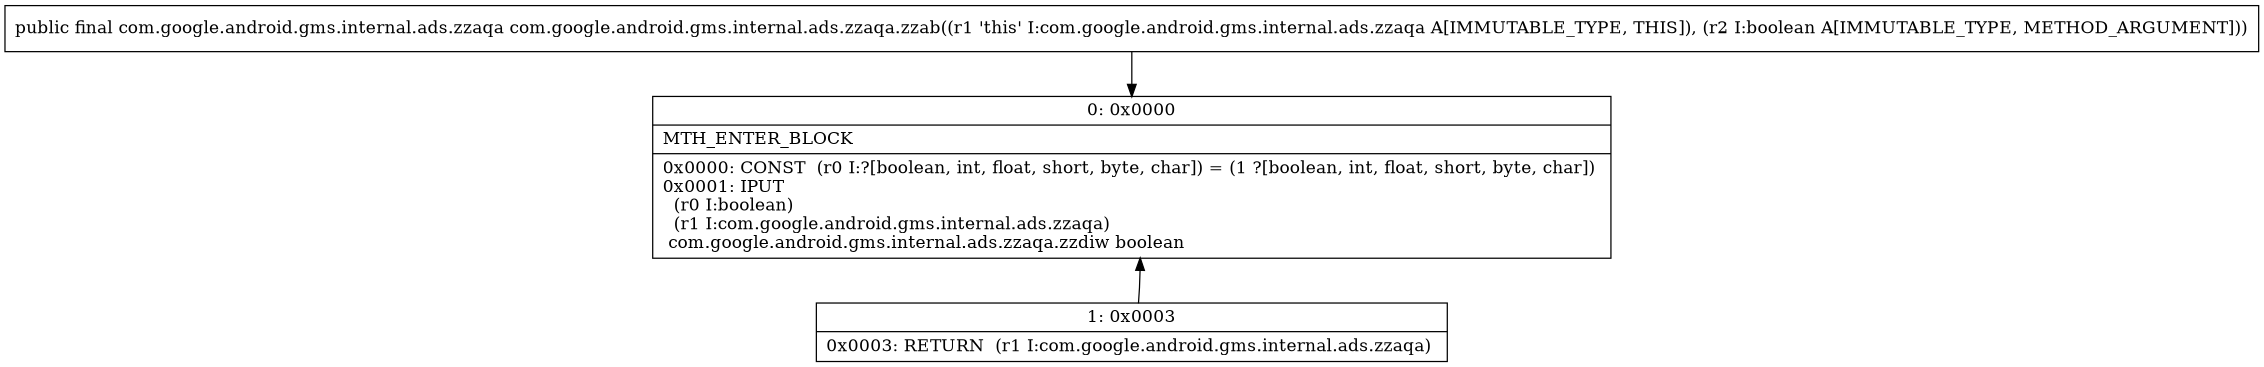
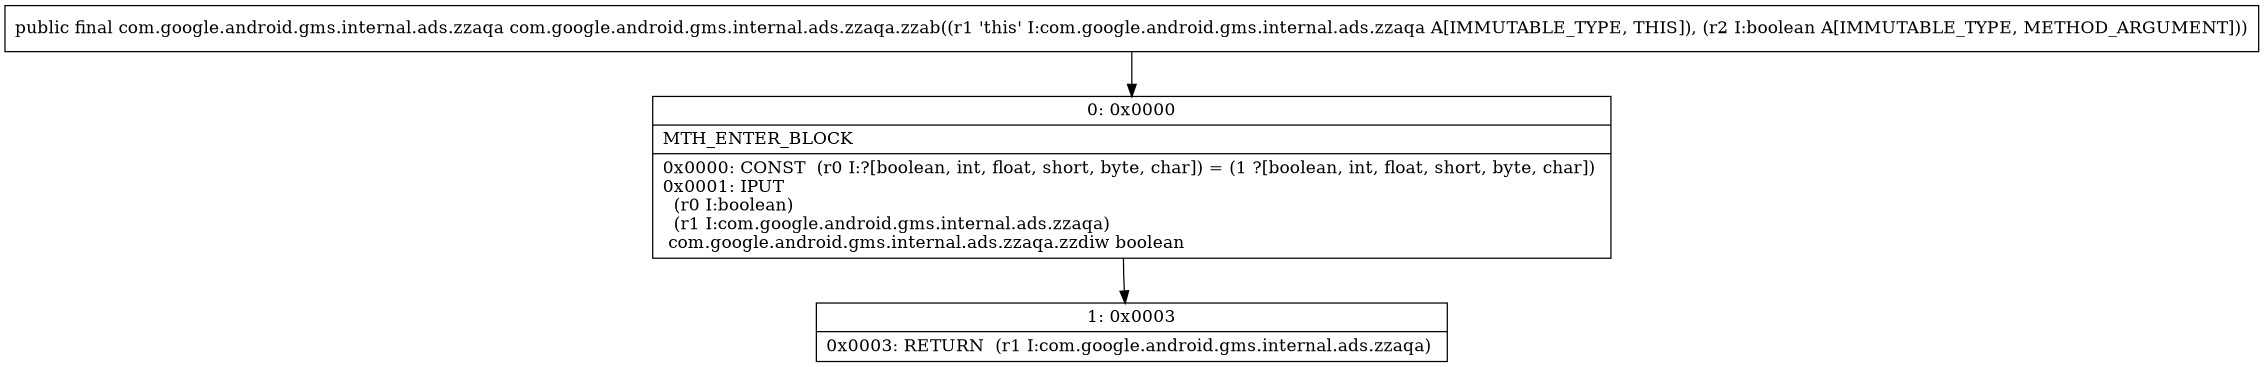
(1140, 287) -> (1124, 274)
